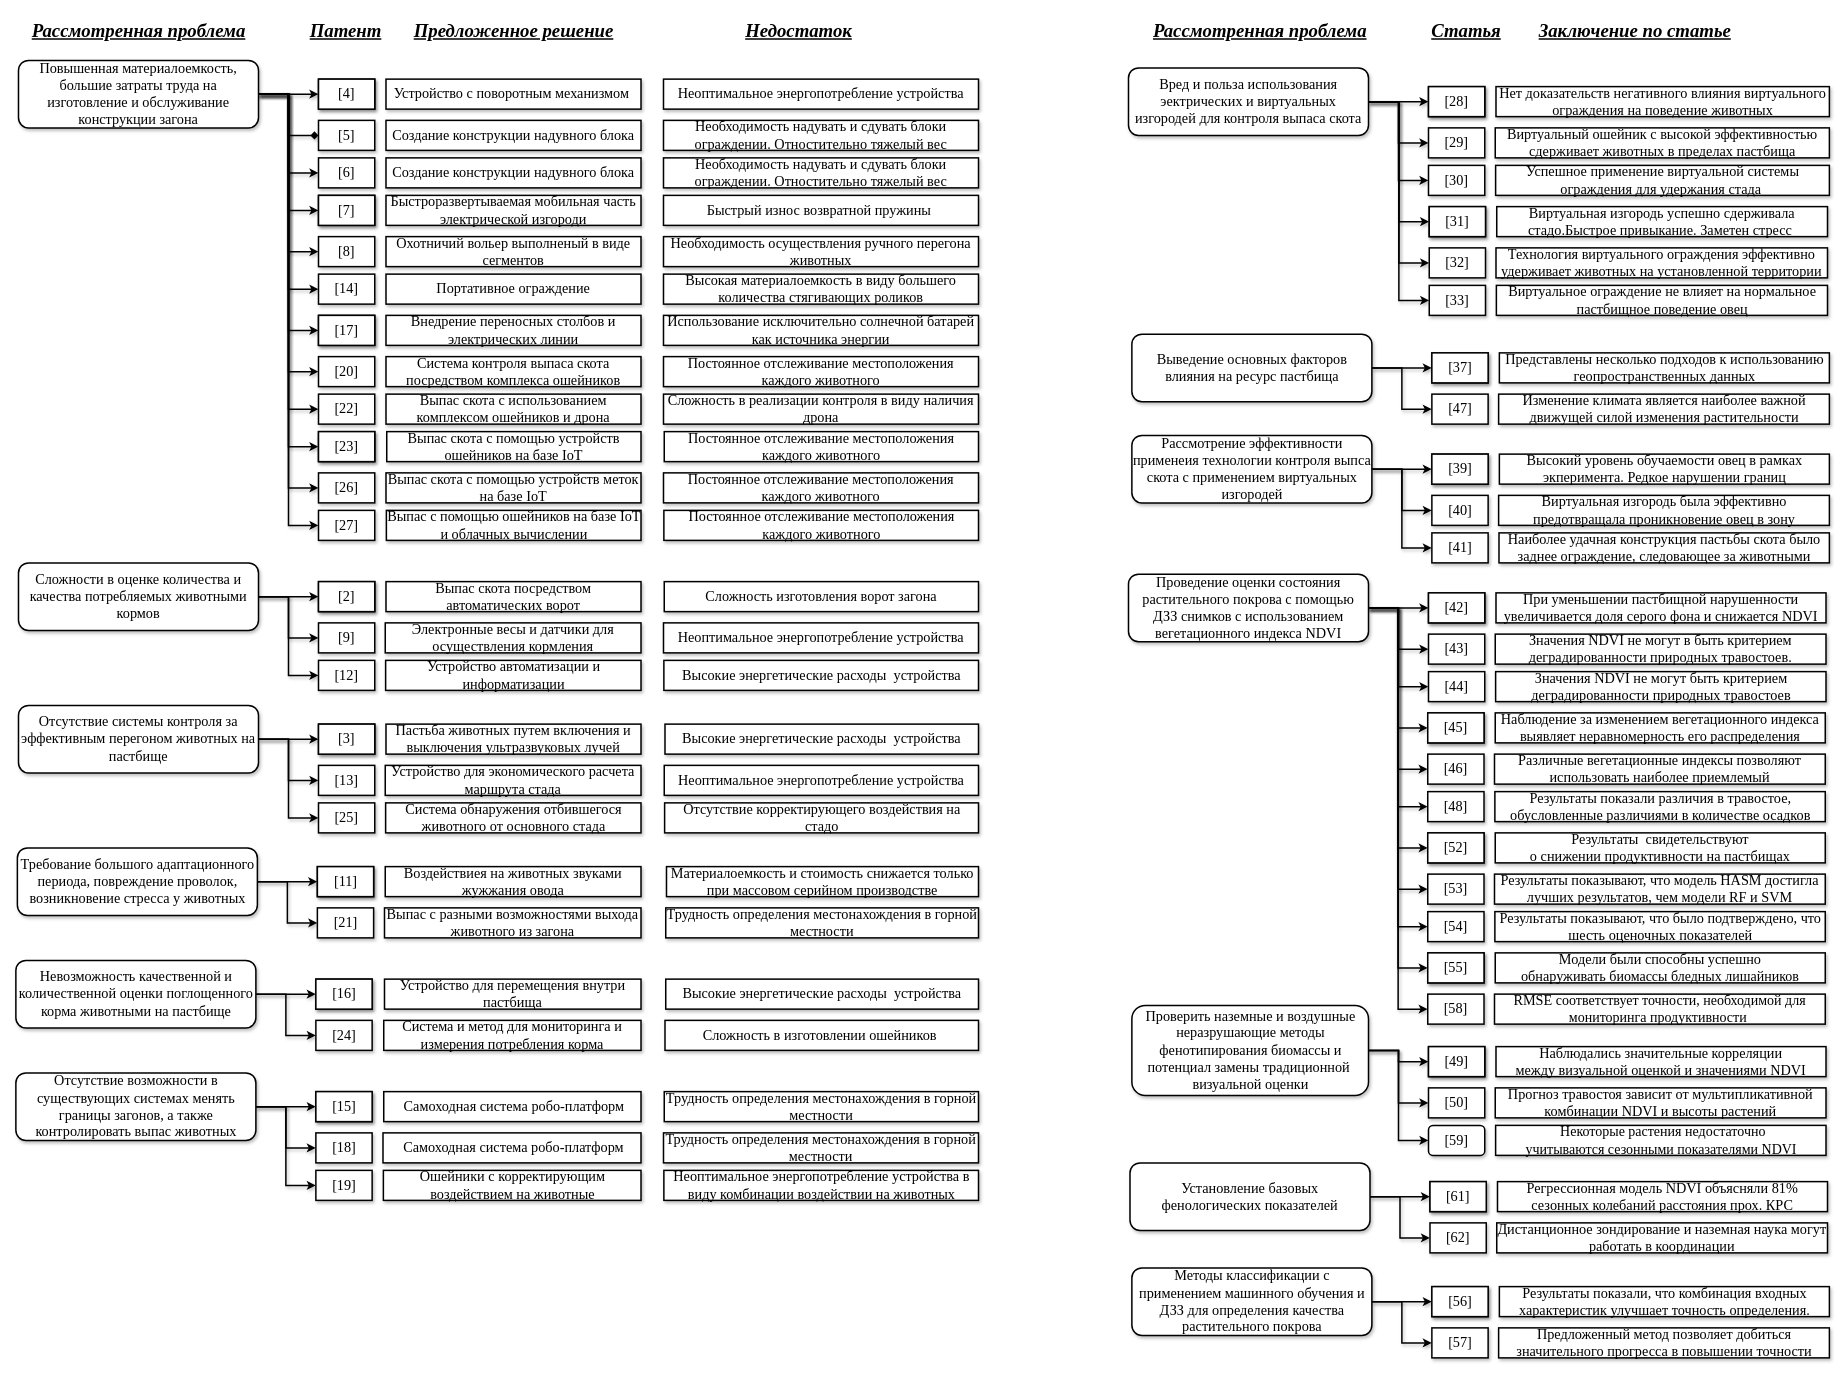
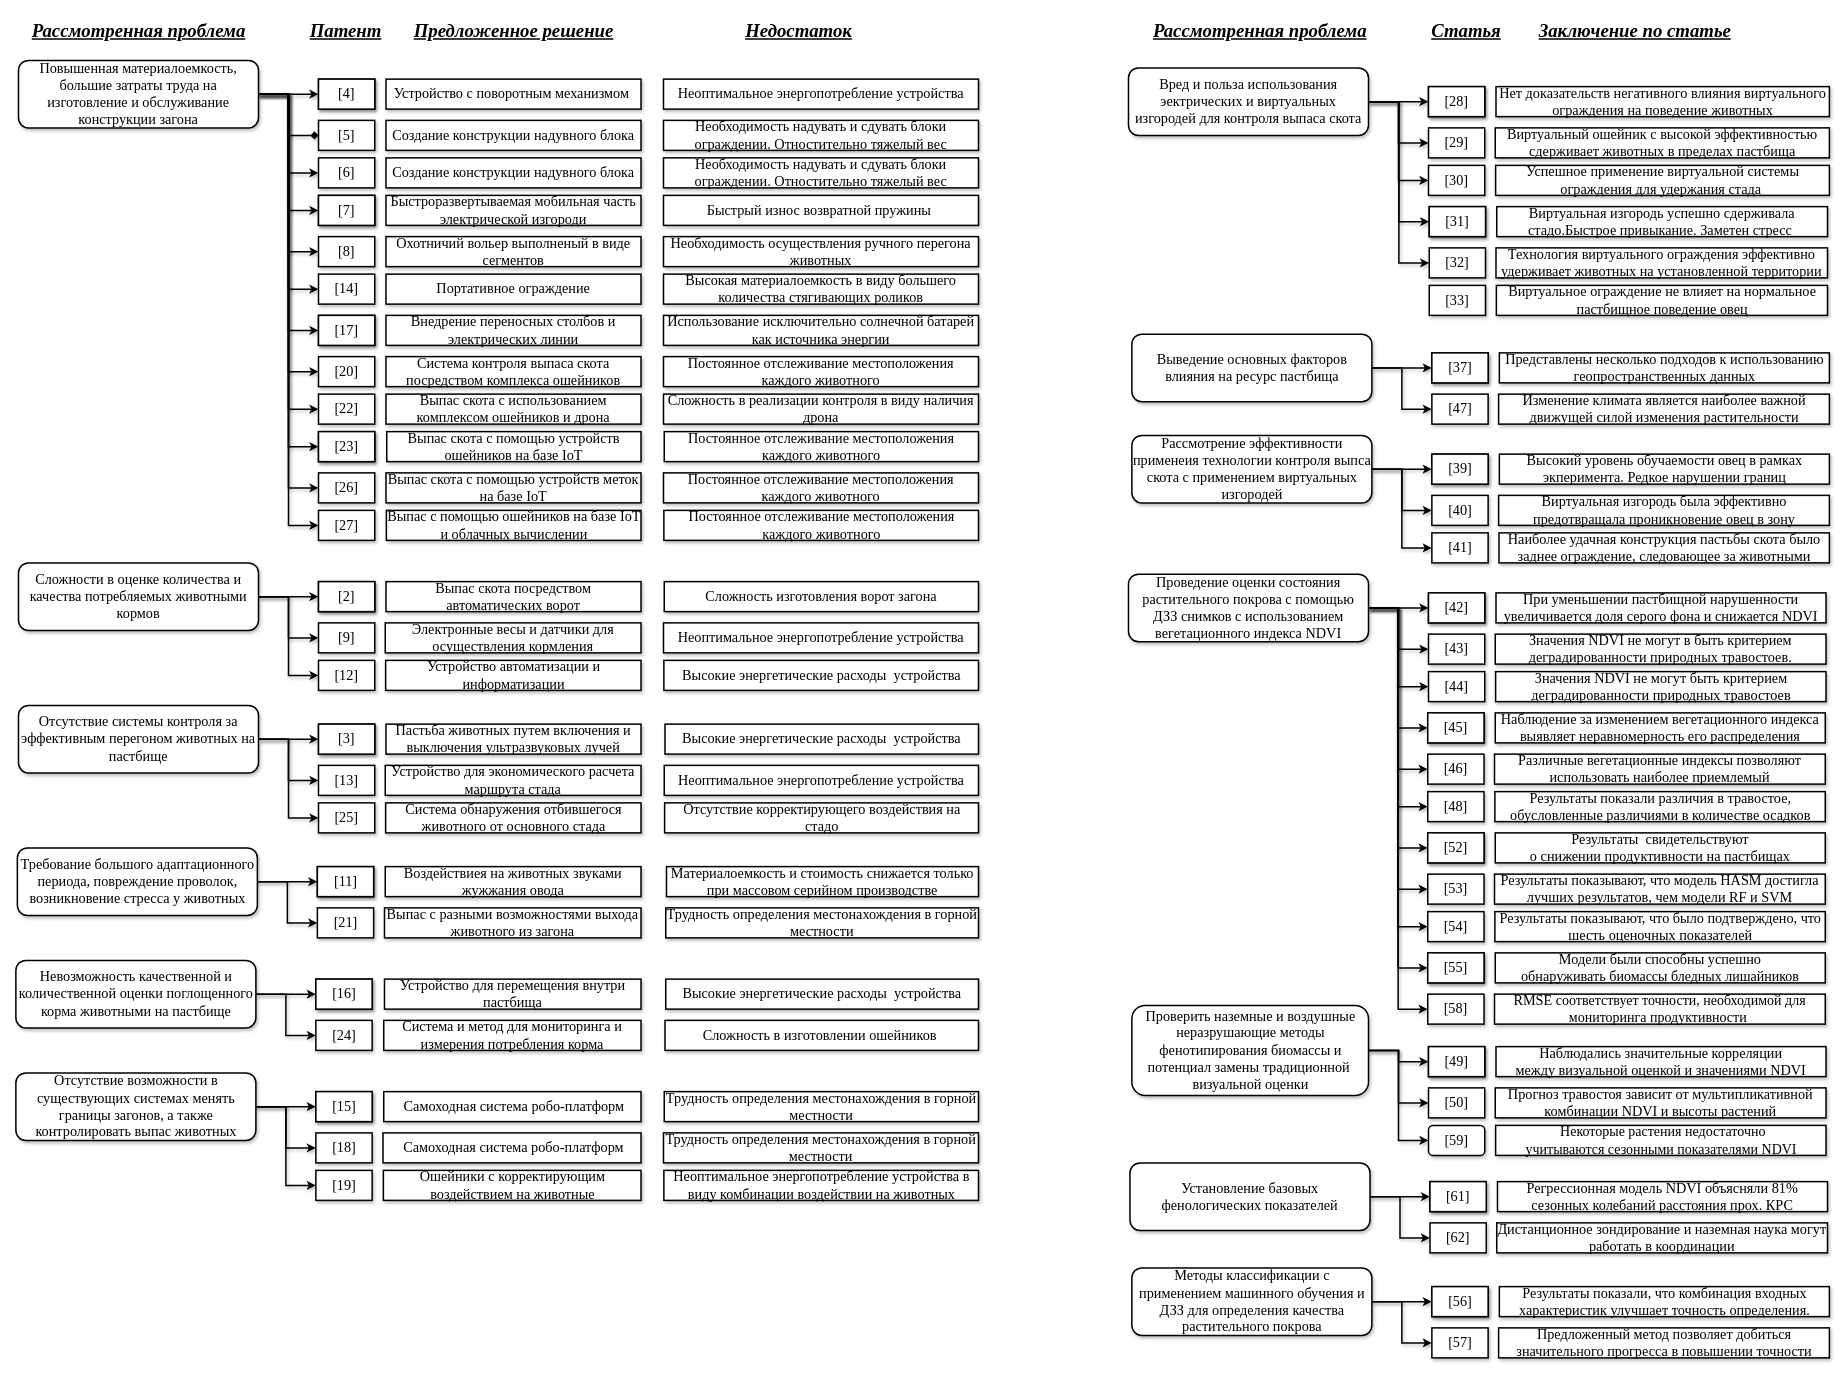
(1399, 294) -> none
